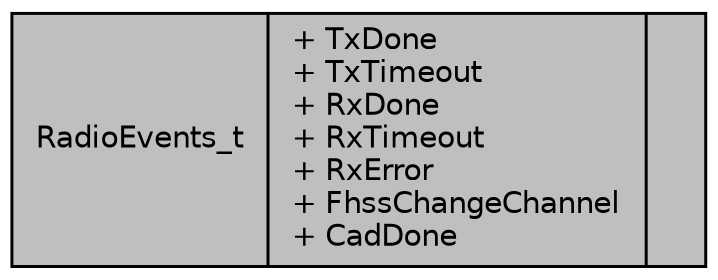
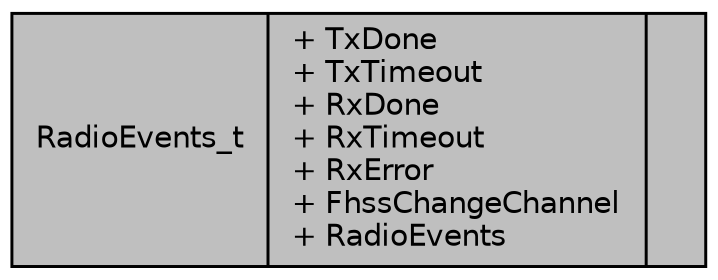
(375, 237) -> (401, 237)
